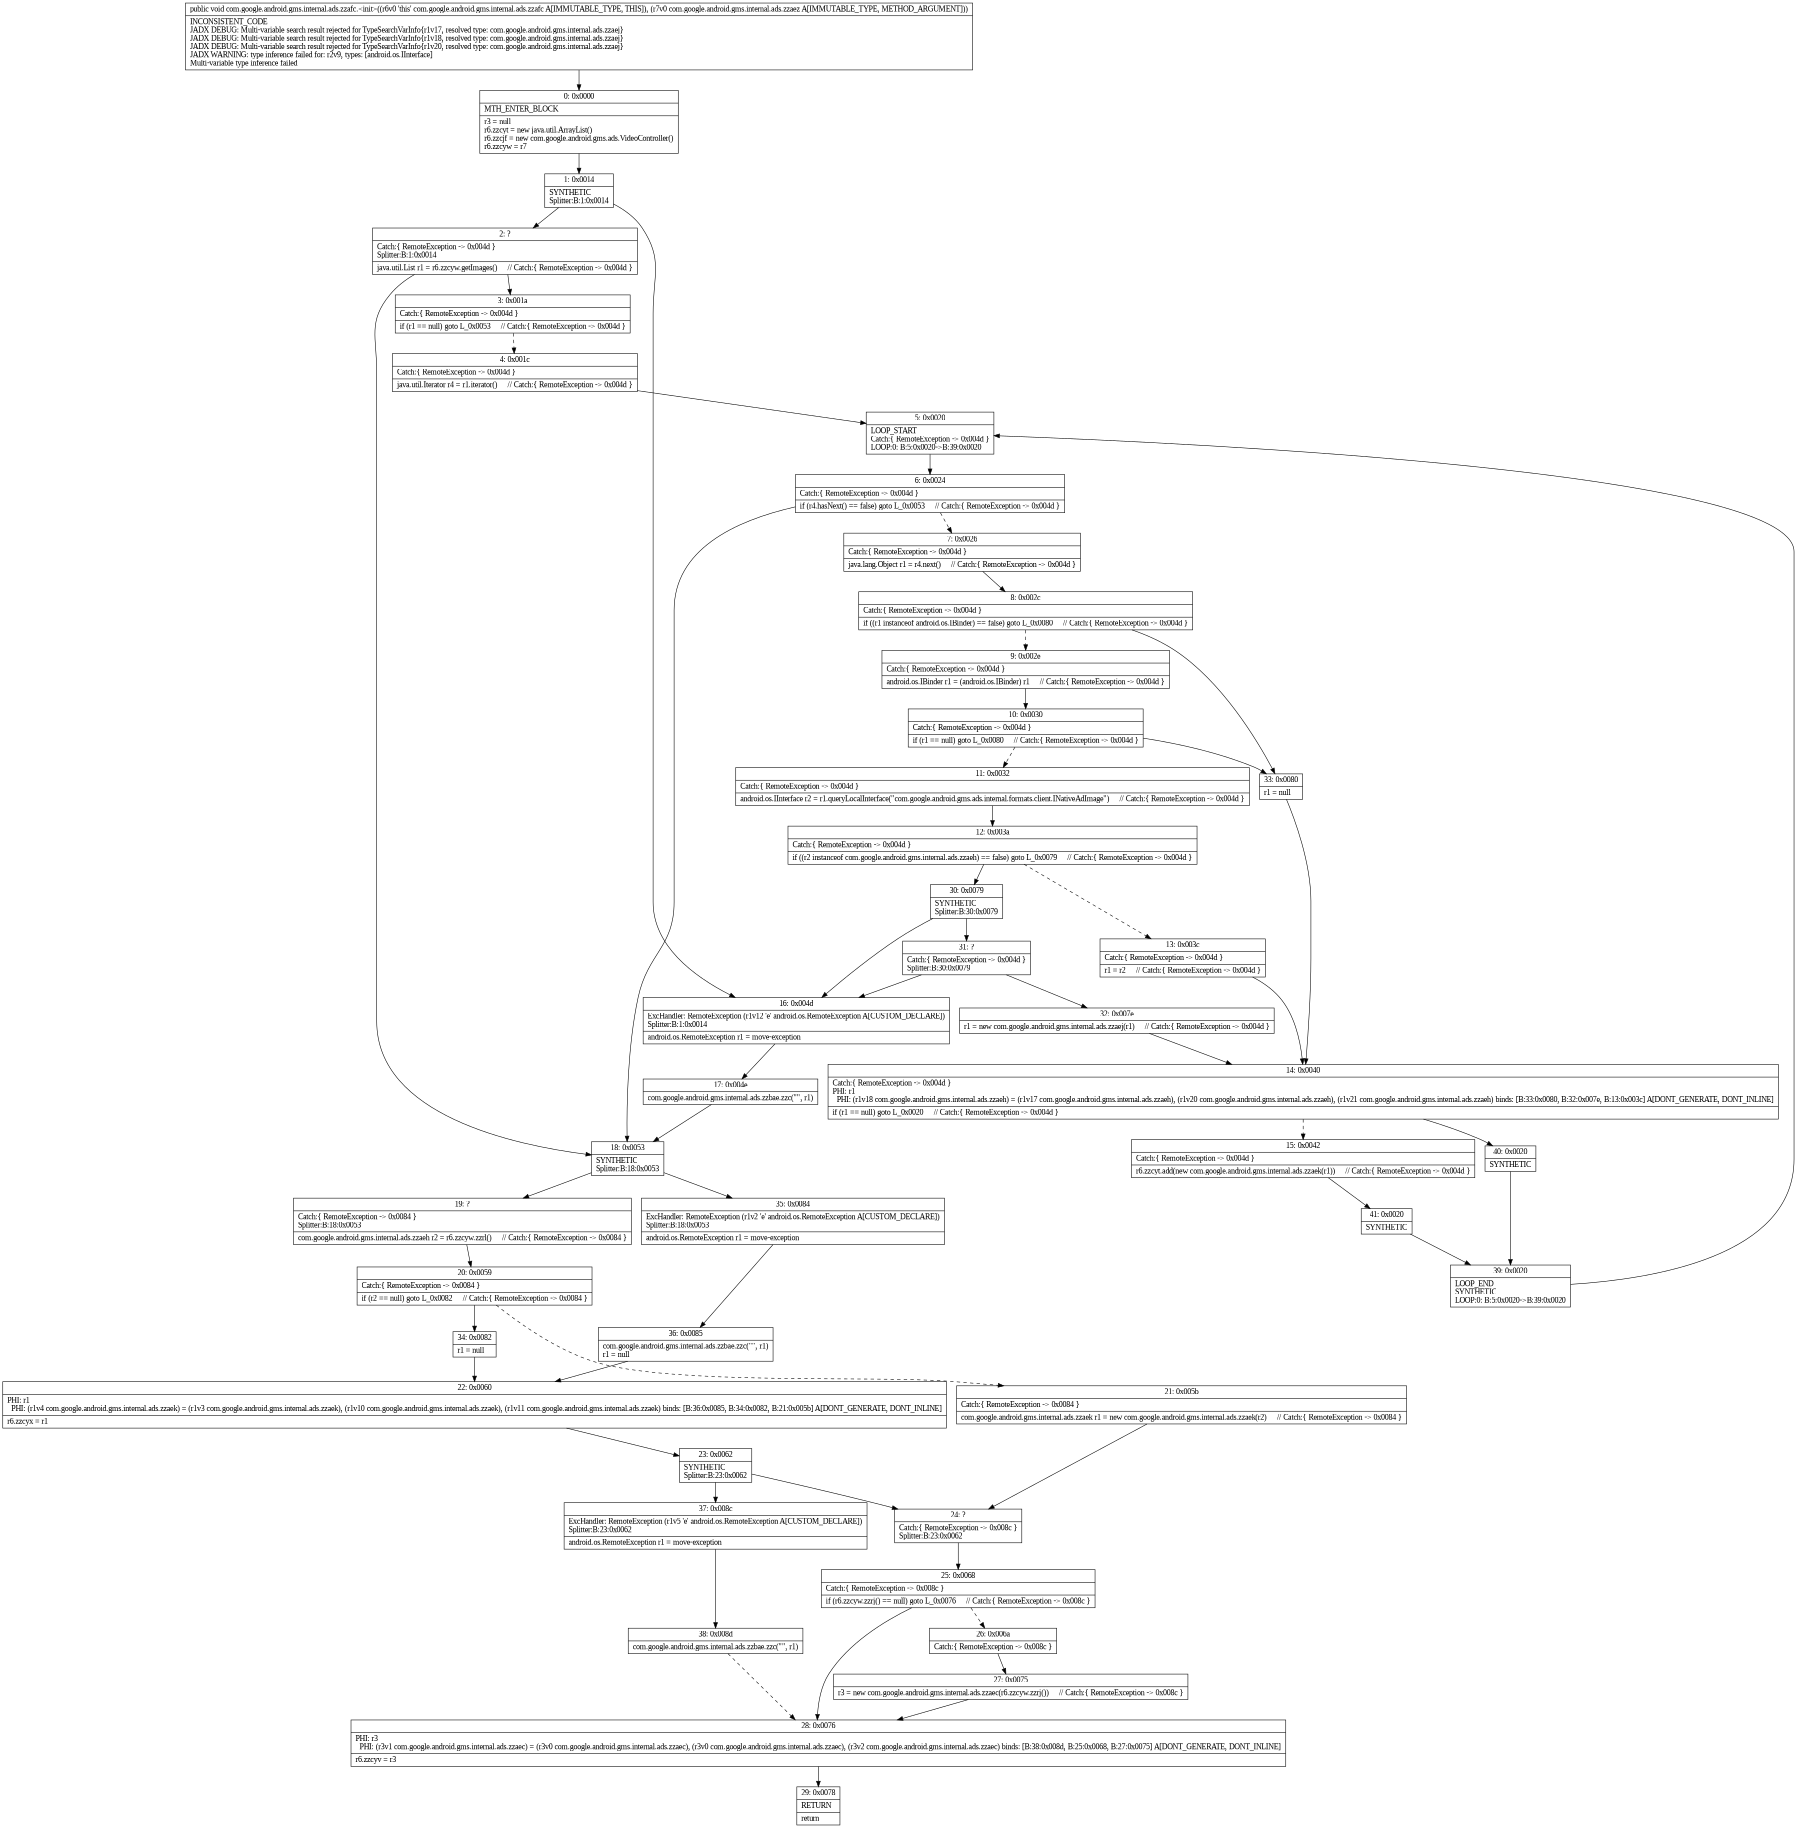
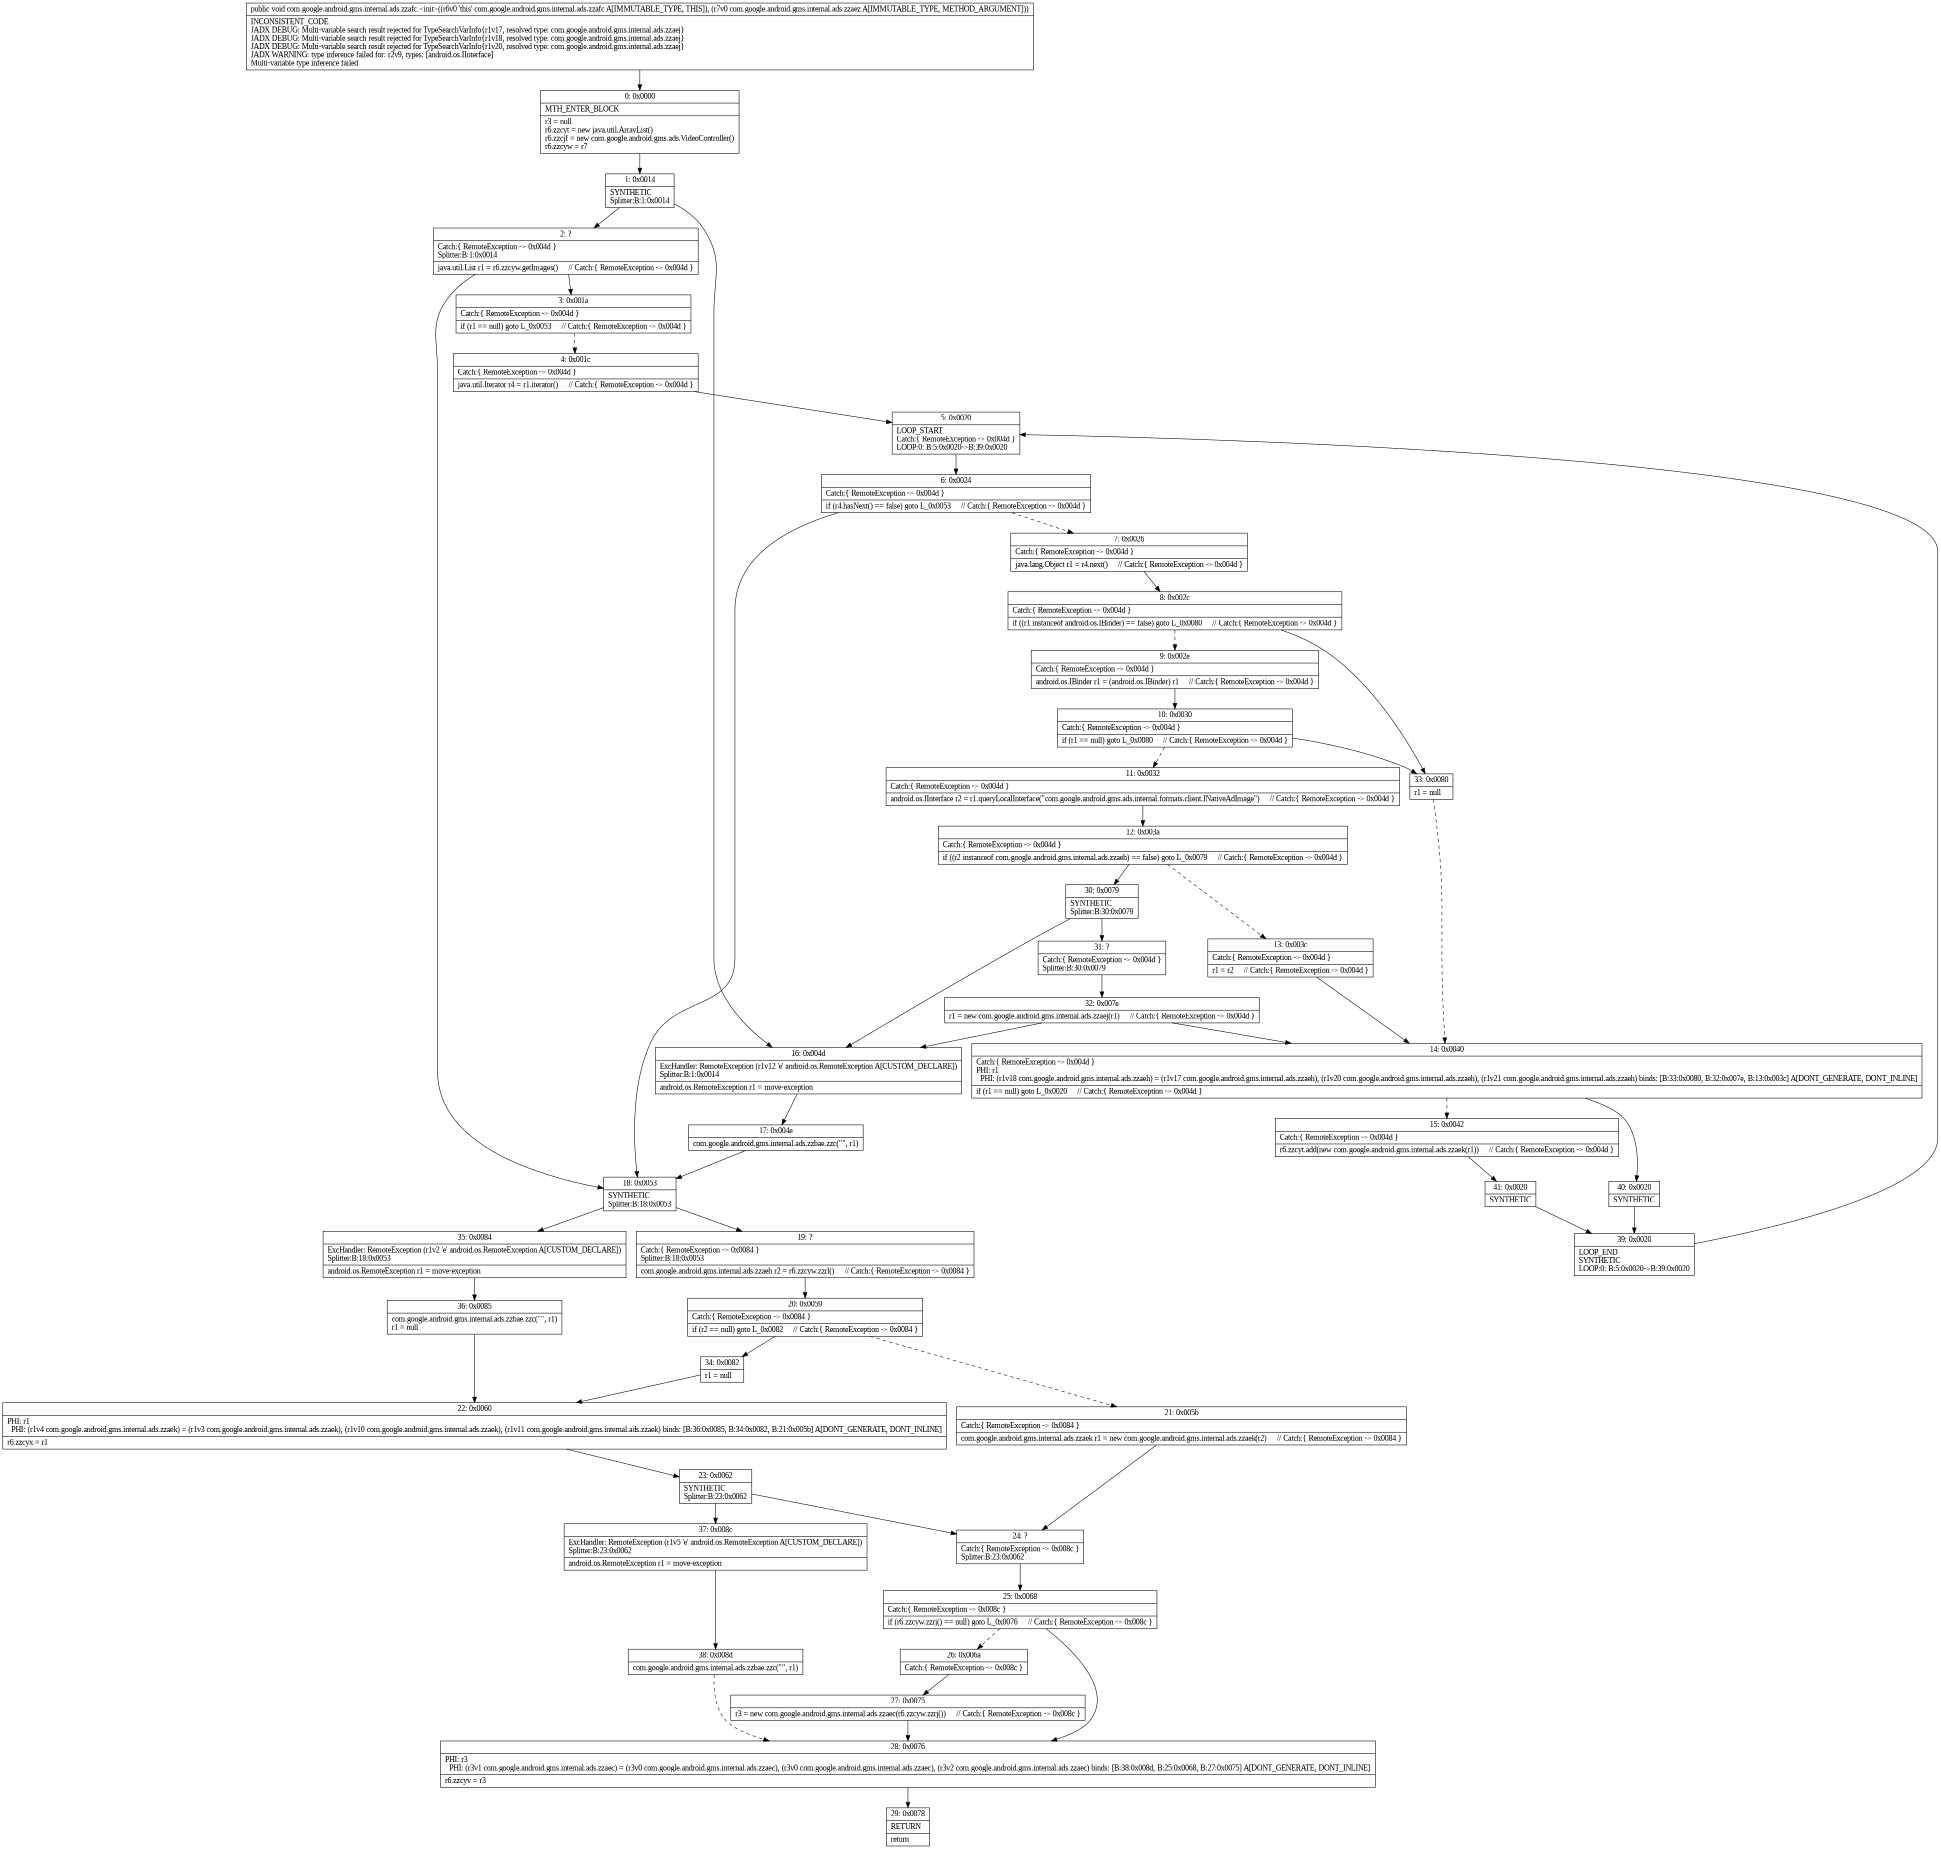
(1311, 927) -> (1442, 918)
(893, 985) -> (984, 1035)
